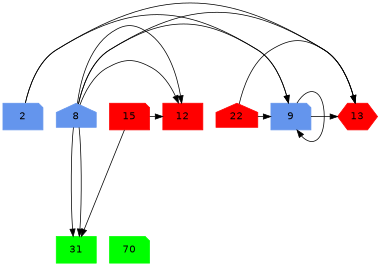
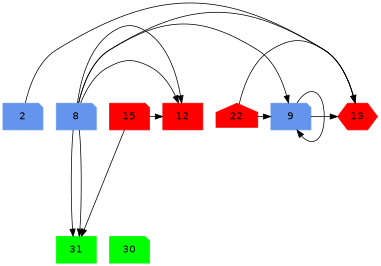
(153, 15) -> none
(76, 117) -> (76, 117)
(130, 250) -> (130, 250)
